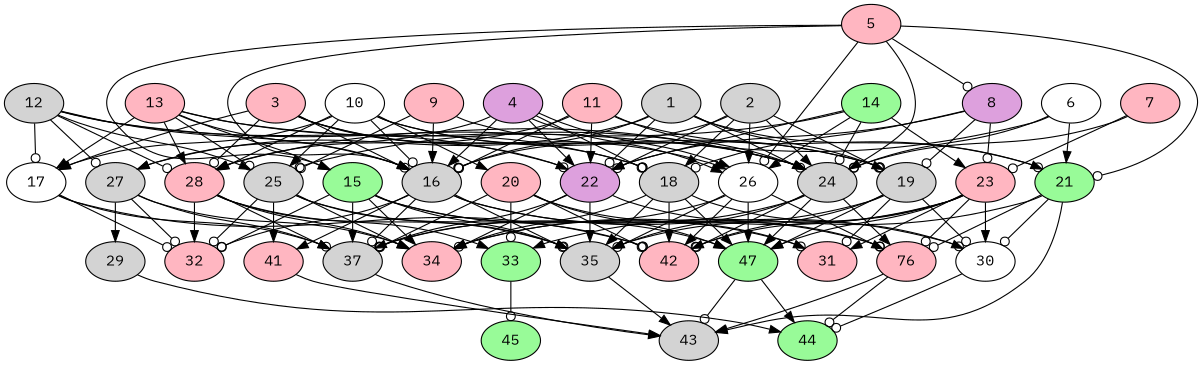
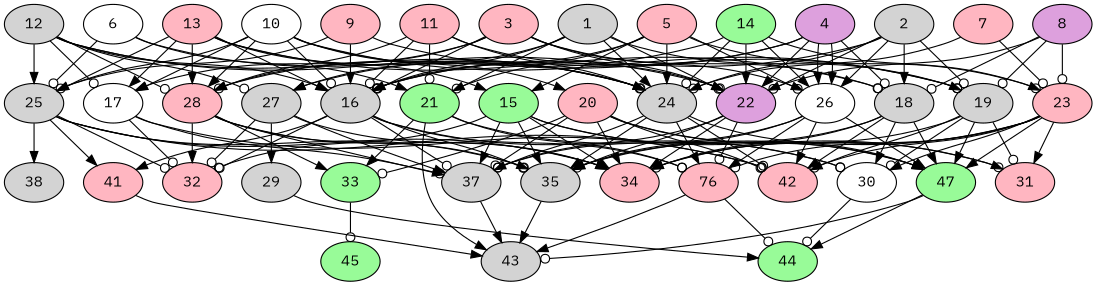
(928, 61) -> (860, 64)
none -> (606, 138)
(211, 140) -> (141, 50)
none -> (34, 182)
